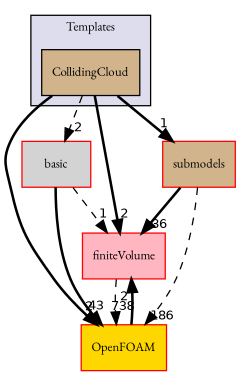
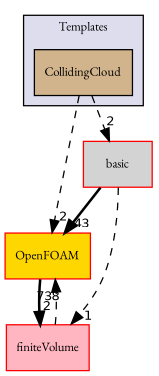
(106, 158) -> none
(199, 164) -> none
(16, 208) -> (67, 158)
